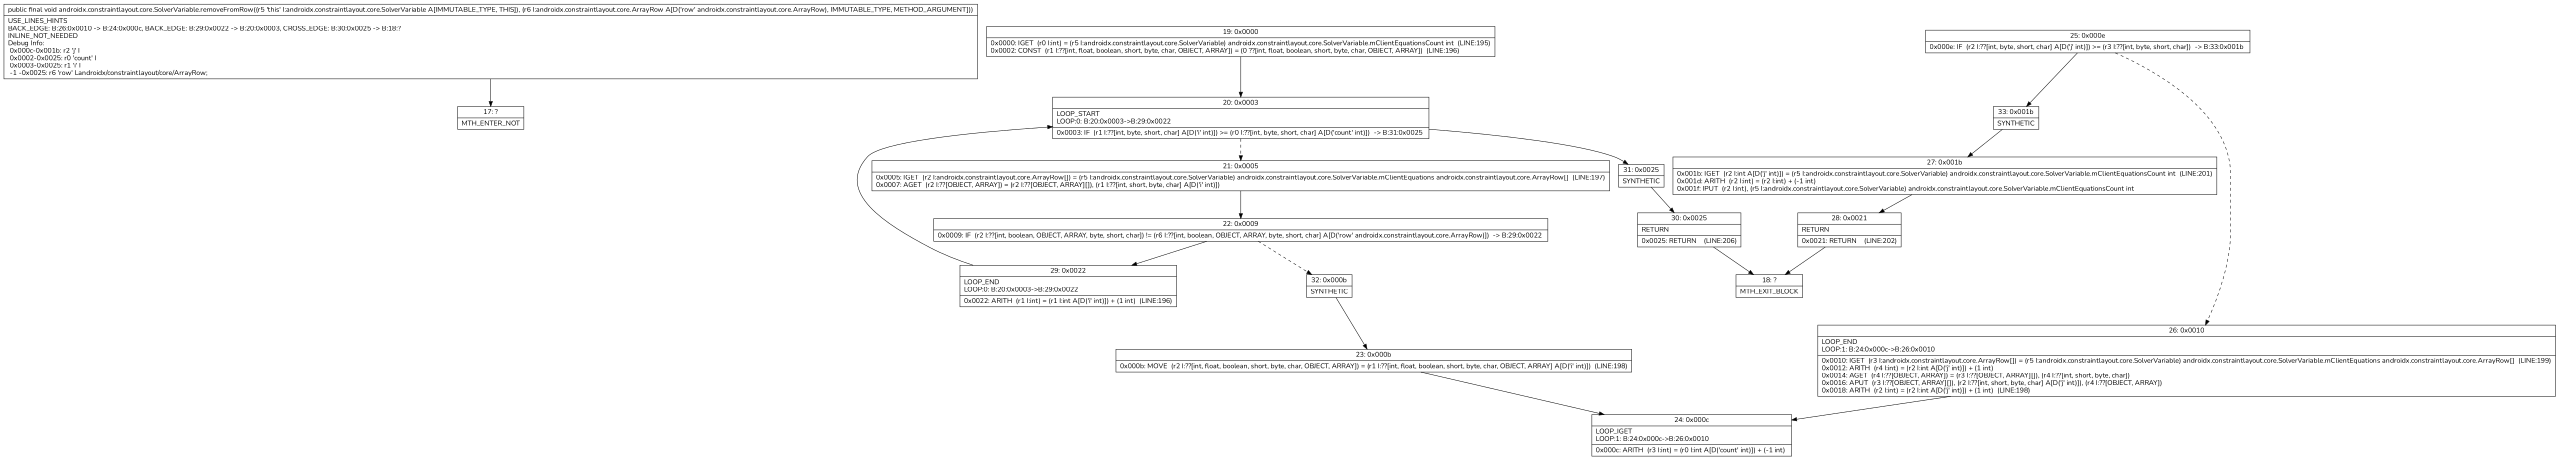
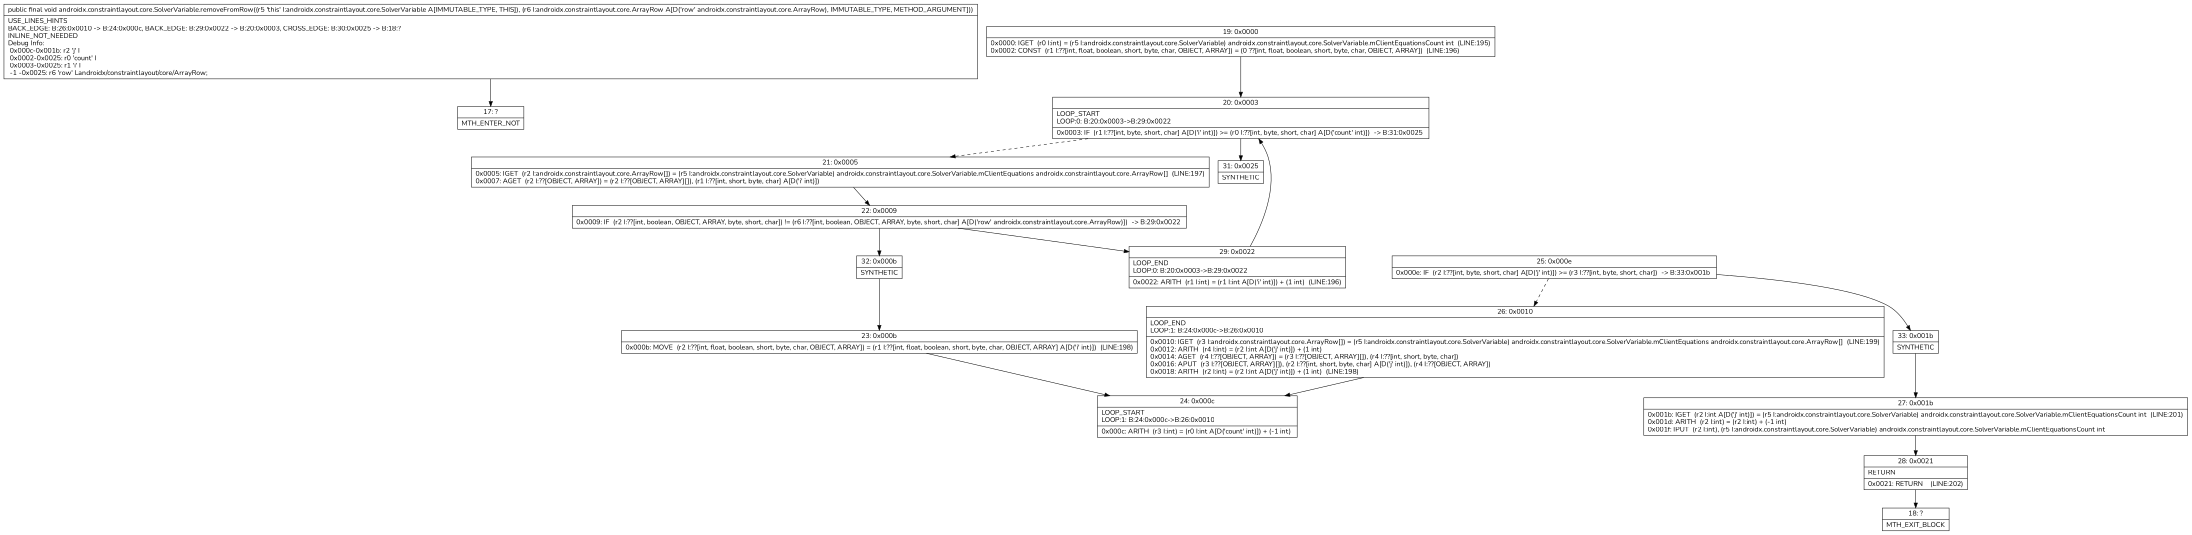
(1689, 230) -> none
(1283, 257) -> (879, 239)
(1614, 431) -> (1123, 413)
